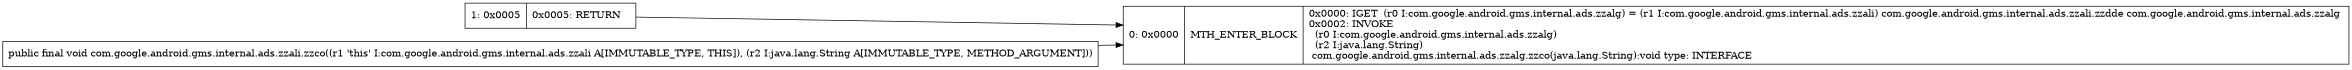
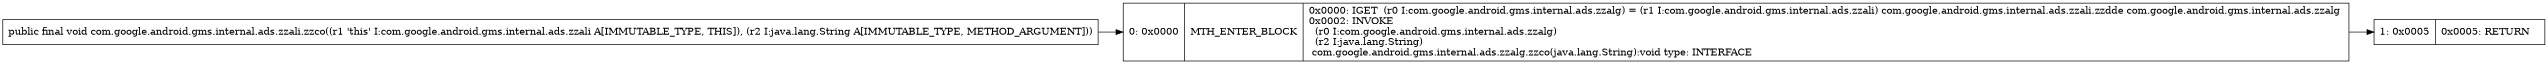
(876, 21) -> (2358, 32)
